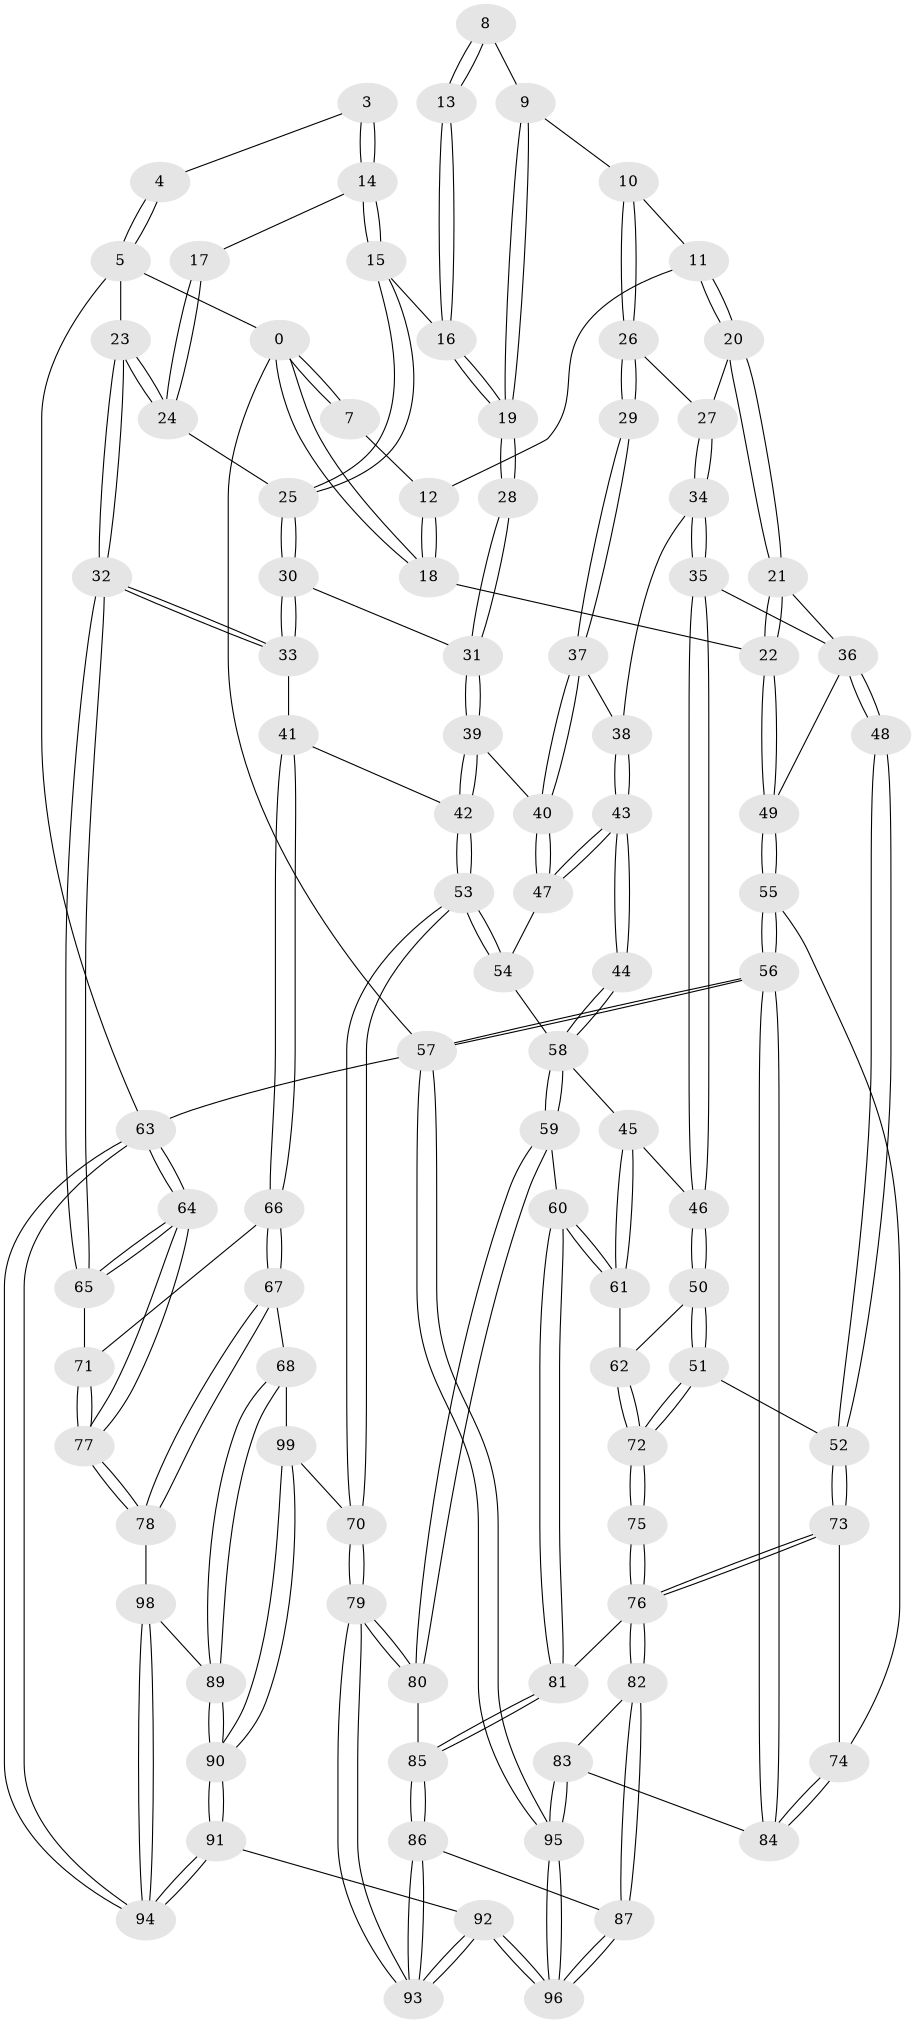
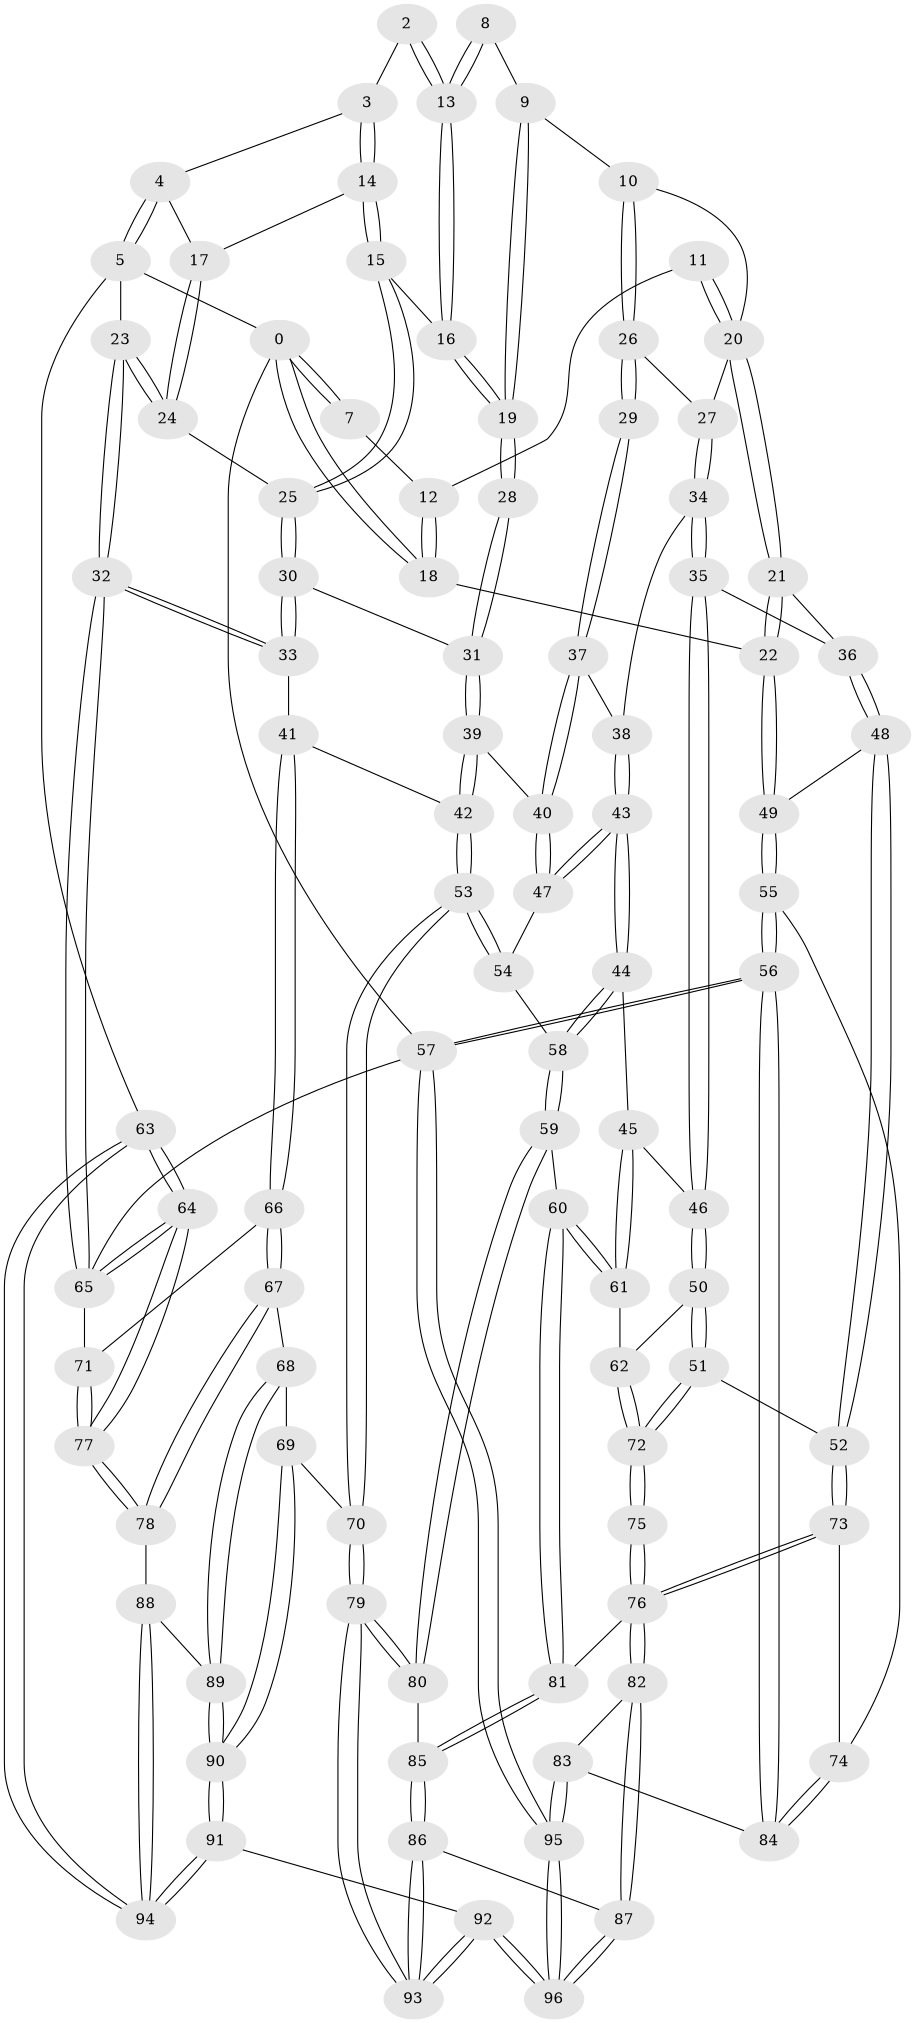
none -> (407, 24)
none -> (180, 222)
(664, 222) -> (733, 234)
(809, 735) -> (825, 775)
(283, 1084) -> (225, 1136)
(594, 1091) -> (625, 1051)
(286, 1446) -> (286, 1446)
(146, 1604) -> (146, 1604)
